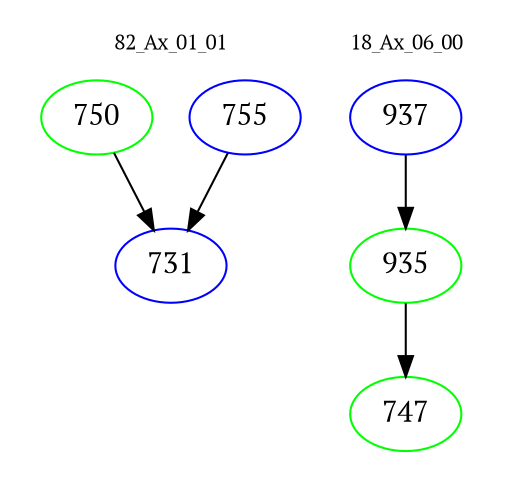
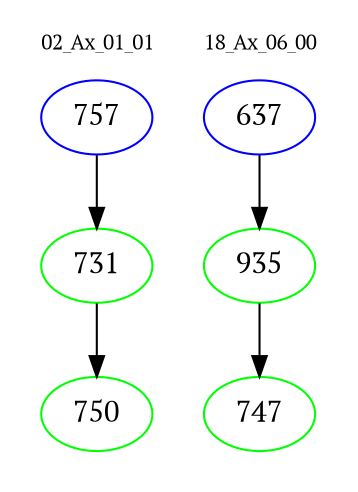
(171, 44) -> (98, 44)
(245, 117) -> (97, 117)
(406, 117) -> (260, 117)
(129, 182) -> (97, 330)
(171, 266) -> (97, 266)
